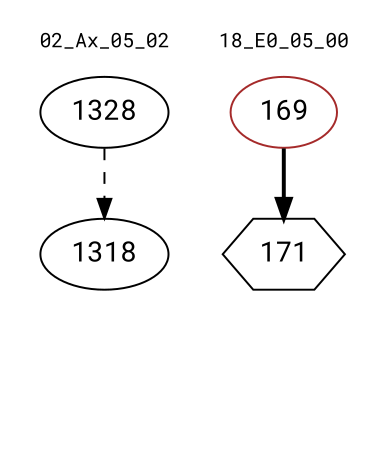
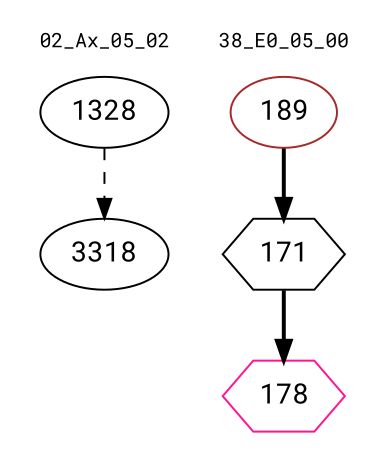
(285, 42) -> (285, 42)
(284, 112) -> (284, 112)
(104, 254) -> (104, 254)
none -> (284, 396)
